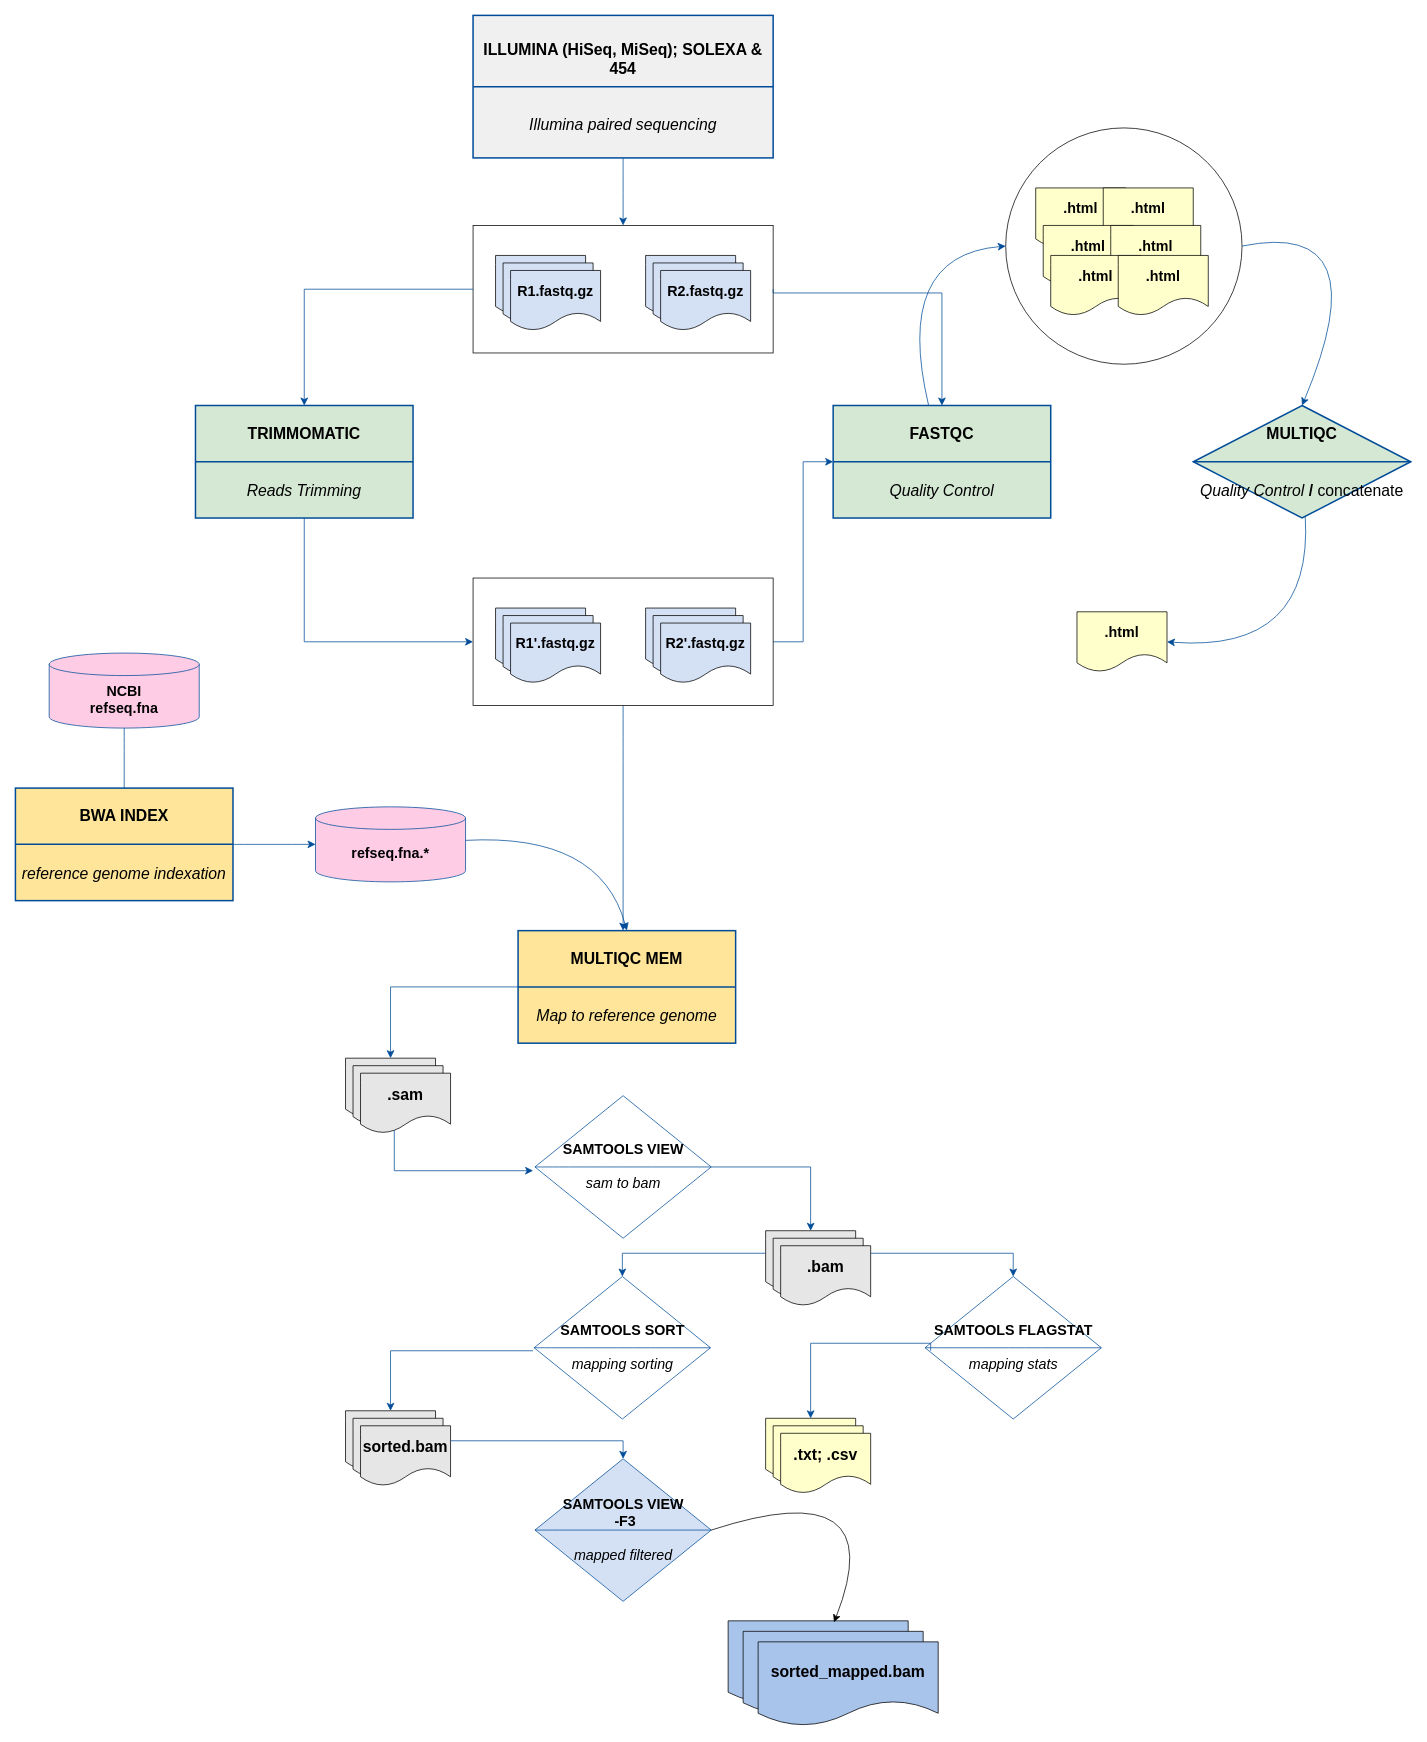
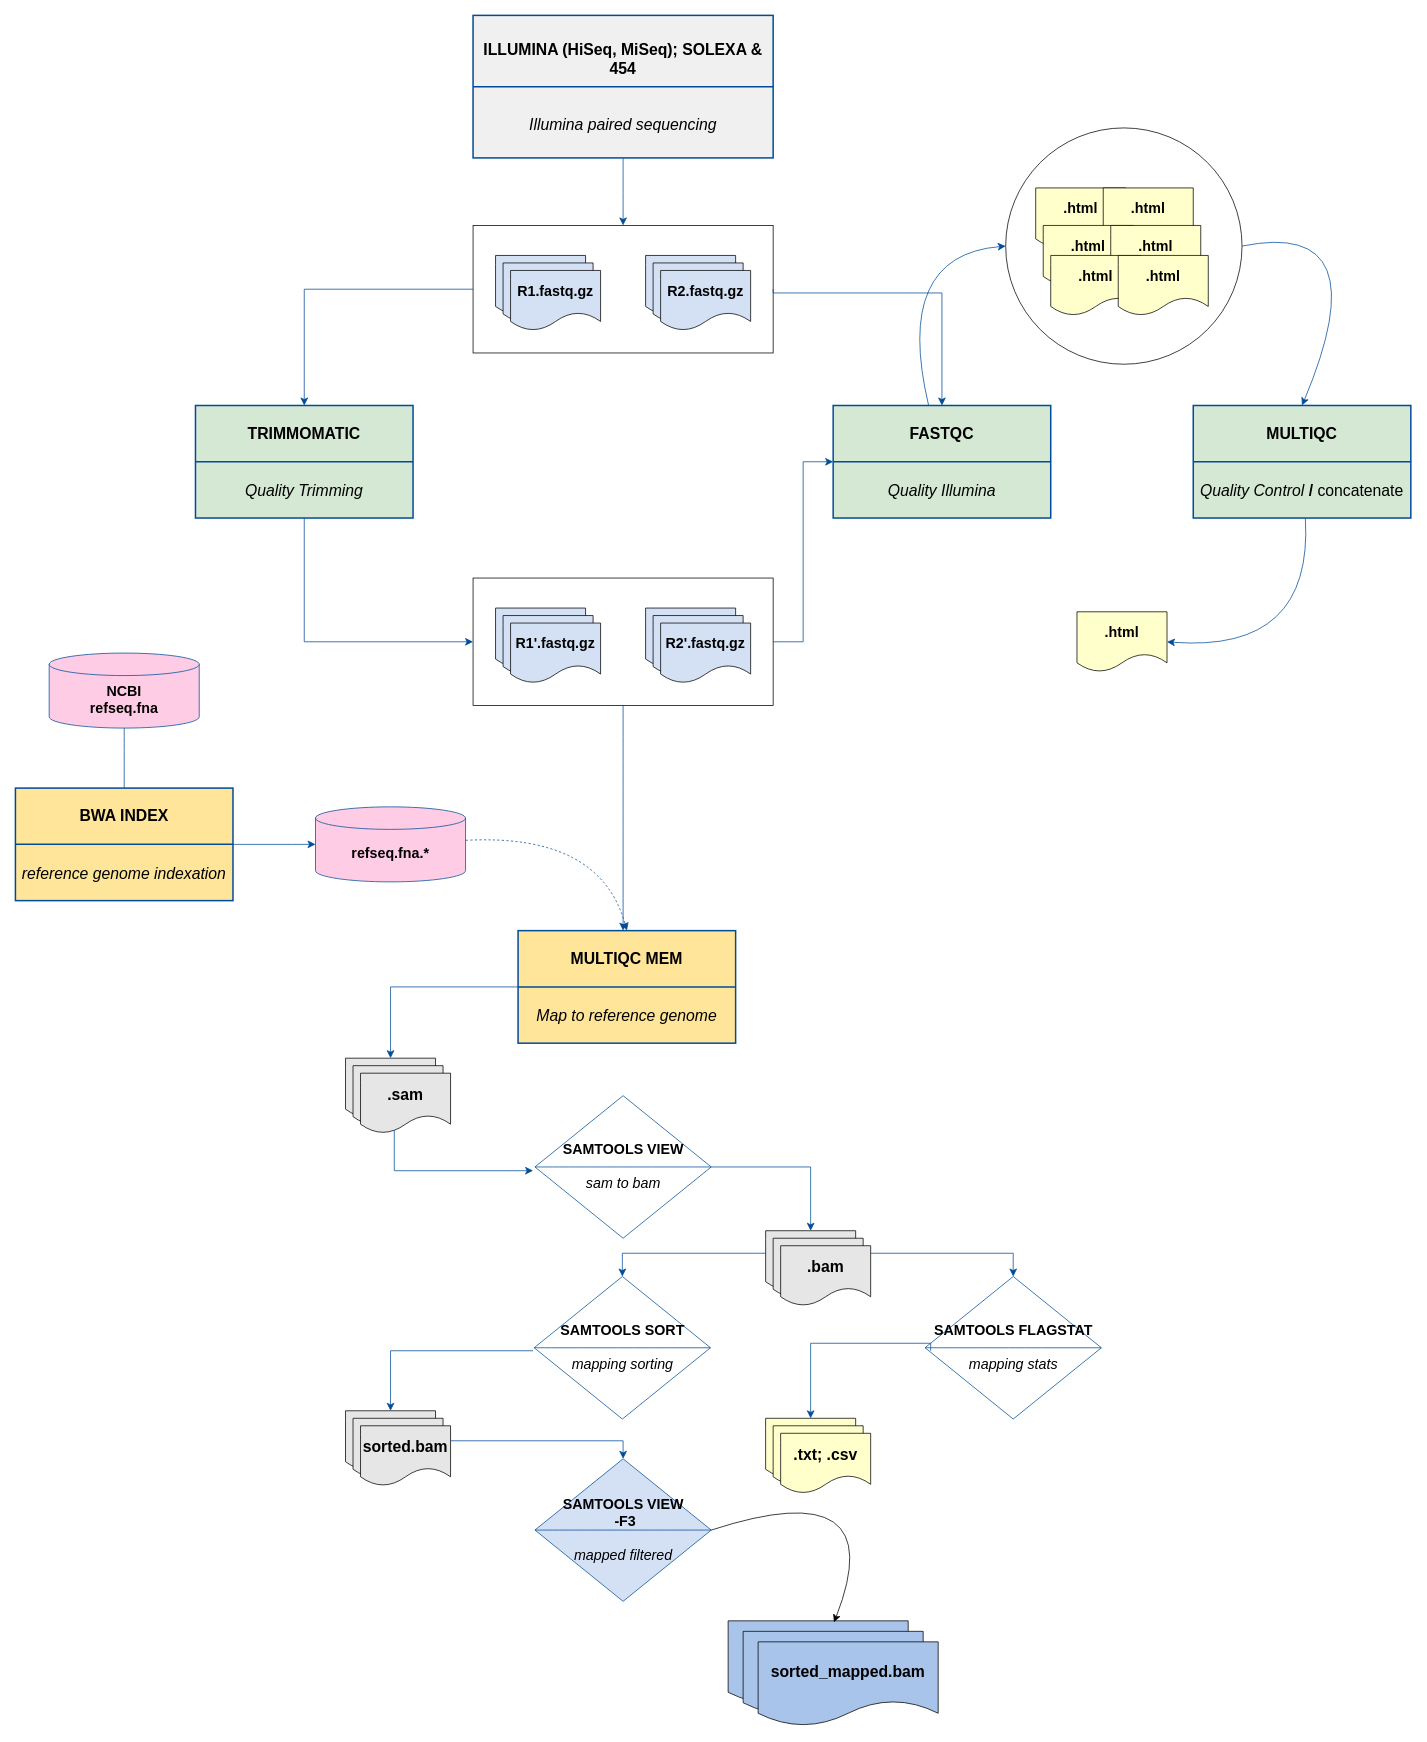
(304, 462) -> (304, 462)
(942, 462) -> (942, 462)
(1302, 462) -> (1302, 462)
(557, 851) -> (557, 851)
